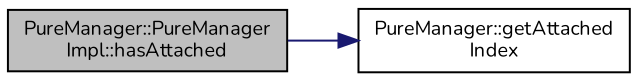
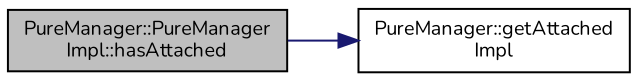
(494, 41) -> (494, 41)
